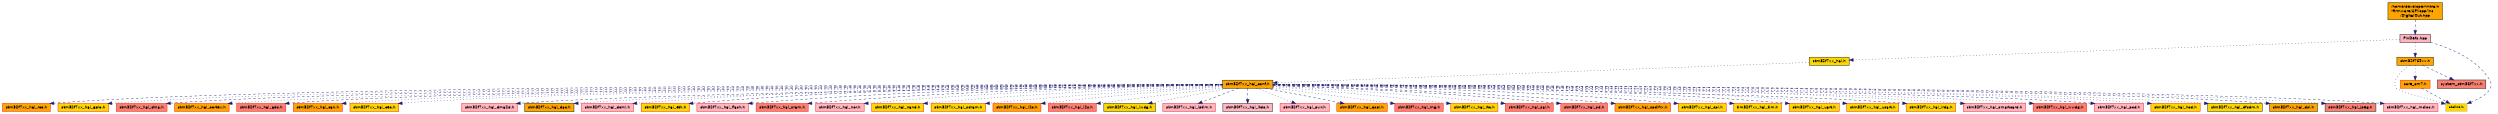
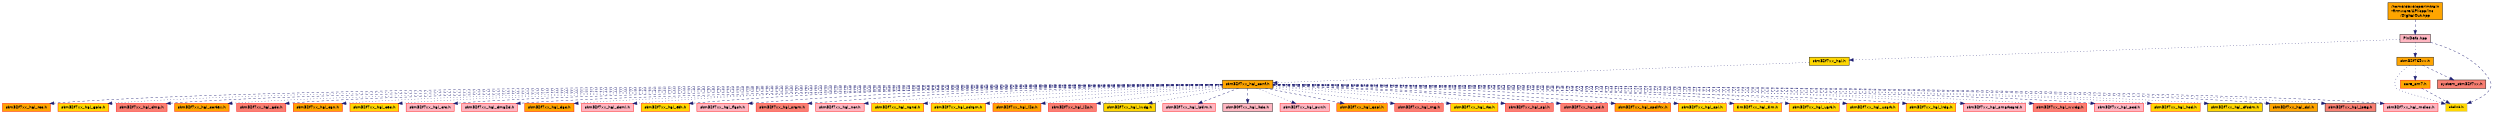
(2462, 84) -> (2462, 84)
none -> (430, 107)
(549, 107) -> (549, 107)
